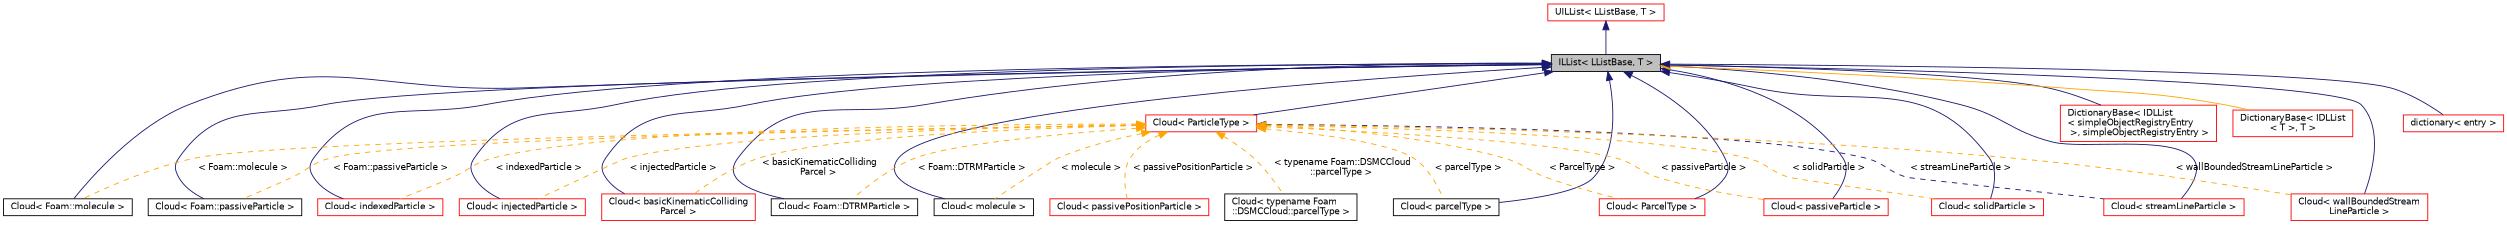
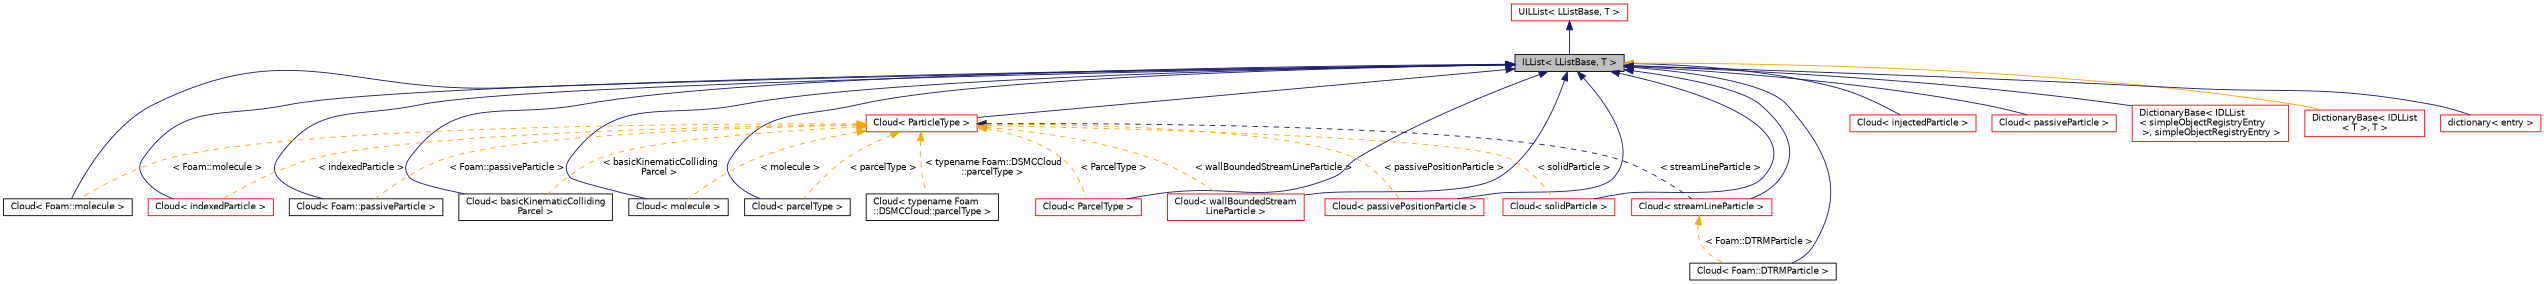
(787, 138) -> none
(988, 143) -> (1704, 249)
(1519, 144) -> none
none -> (1593, 188)
(678, 207) -> (536, 207)
